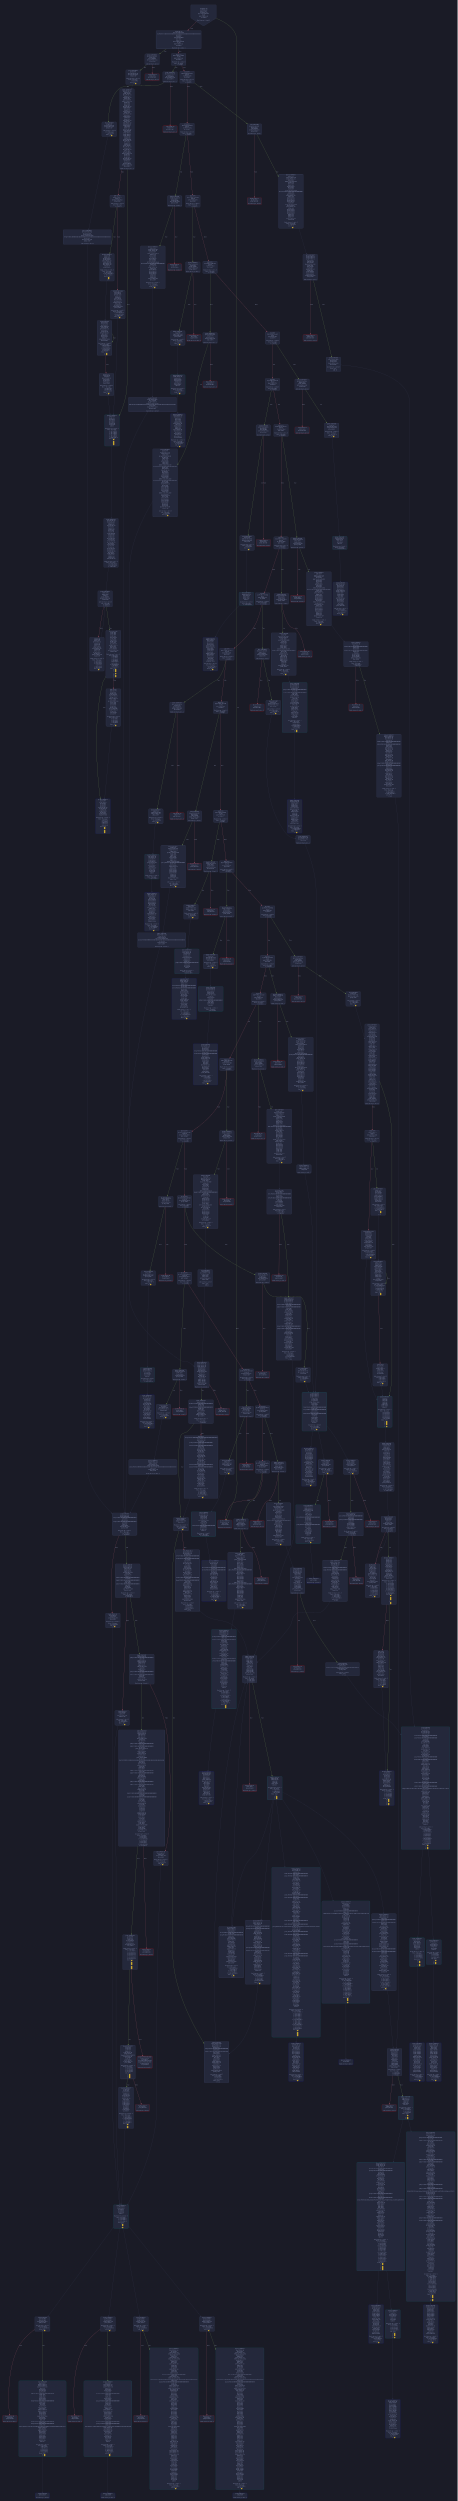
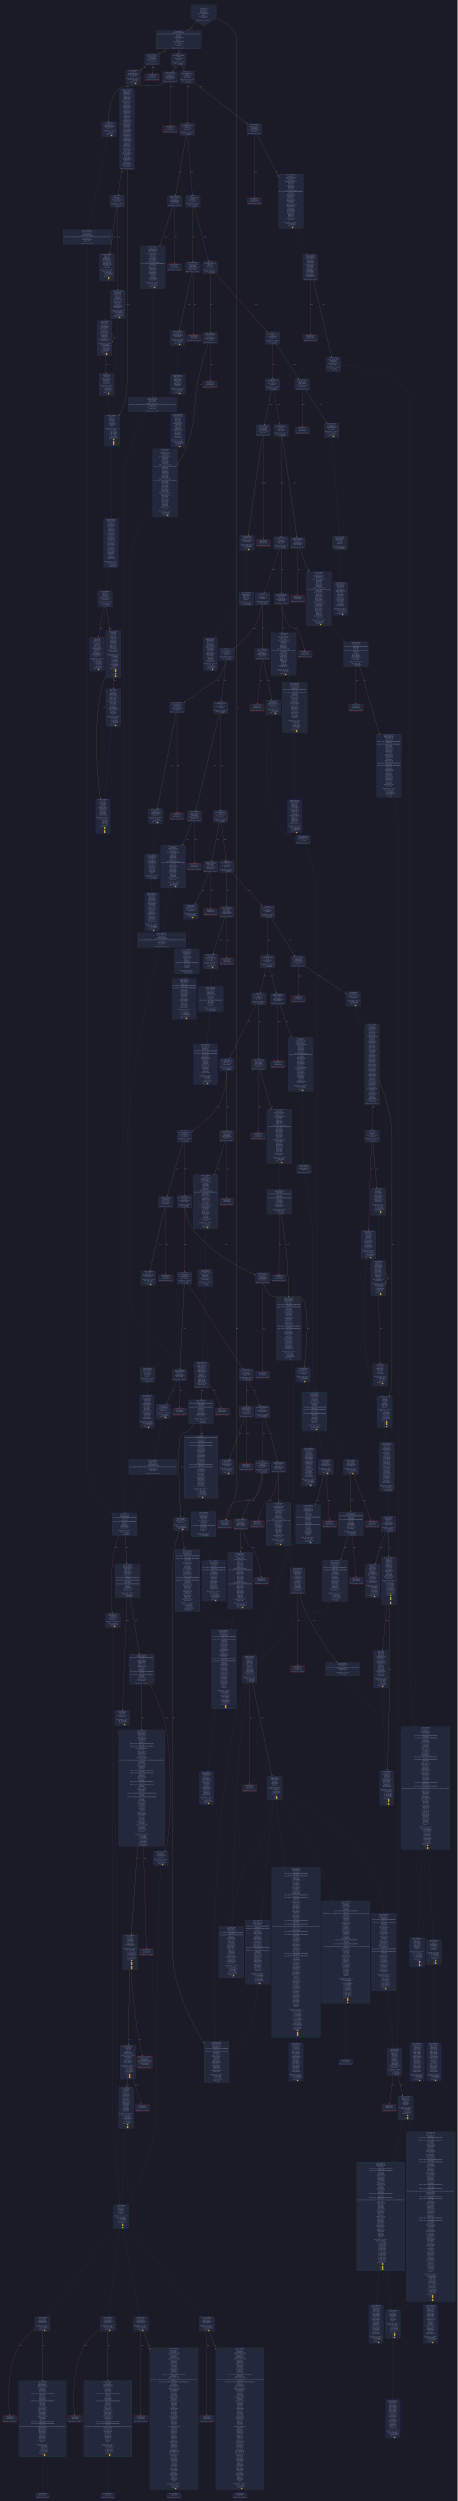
(314, 1581) -> none
none -> (174, 2496)
